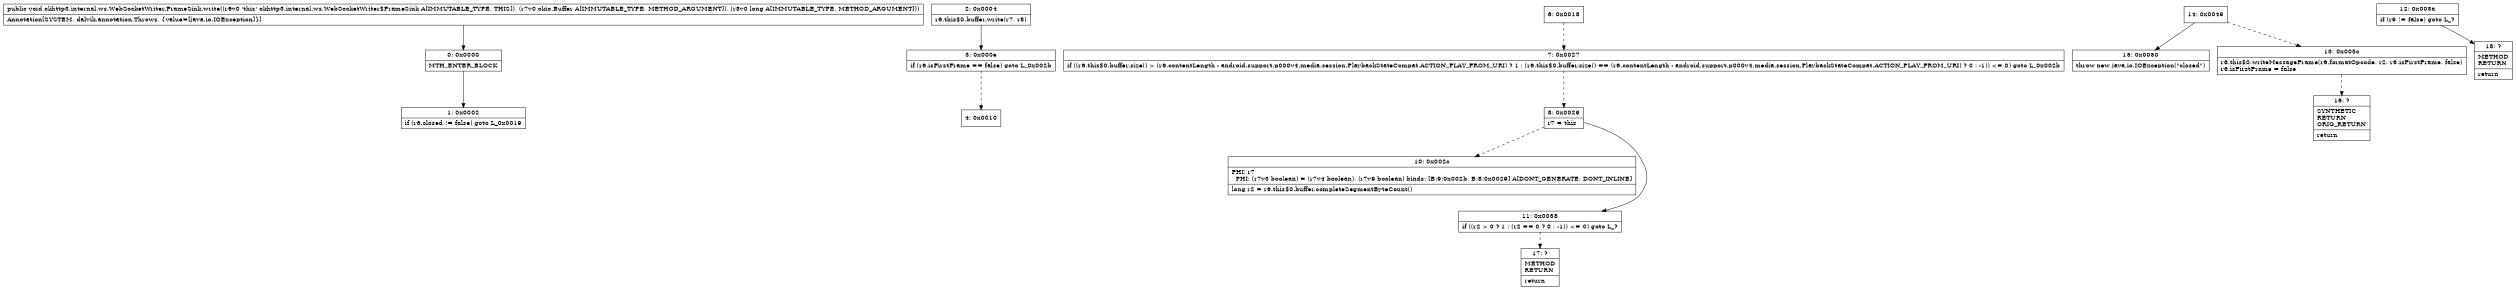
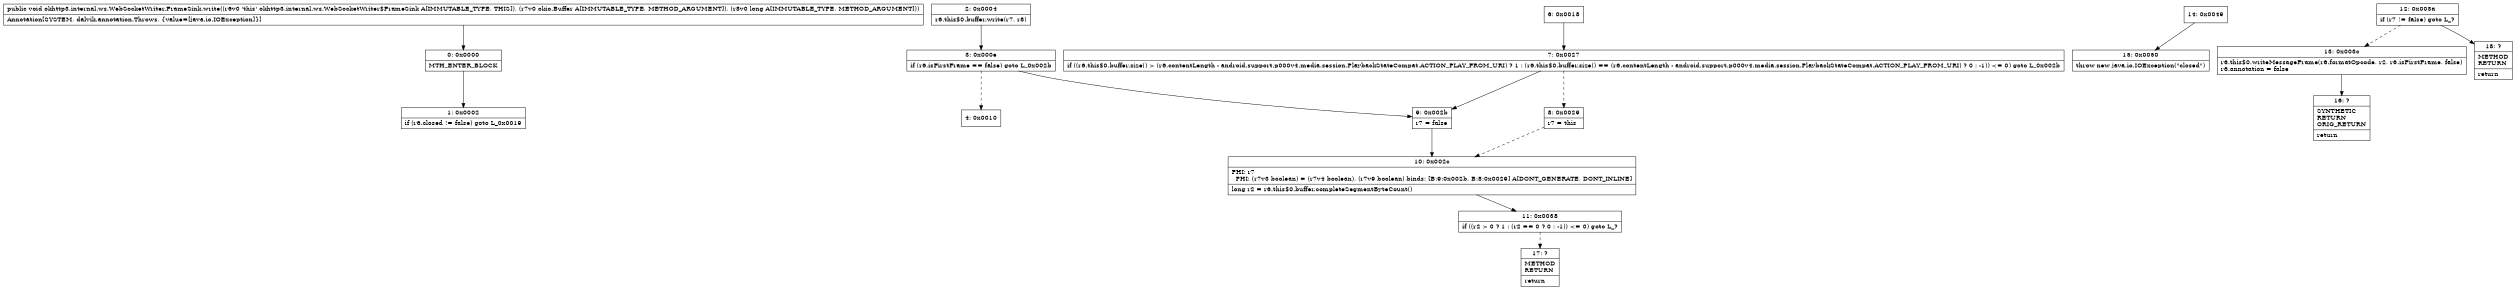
(2418, 20) -> (2418, 20)
(1564, 34) -> (1564, 34)
(2262, 34) -> (2384, 35)
(2259, 69) -> (2255, 69)
(2342, 83) -> (2342, 83)
none -> (1432, 118)
(1643, 162) -> (1494, 202)
